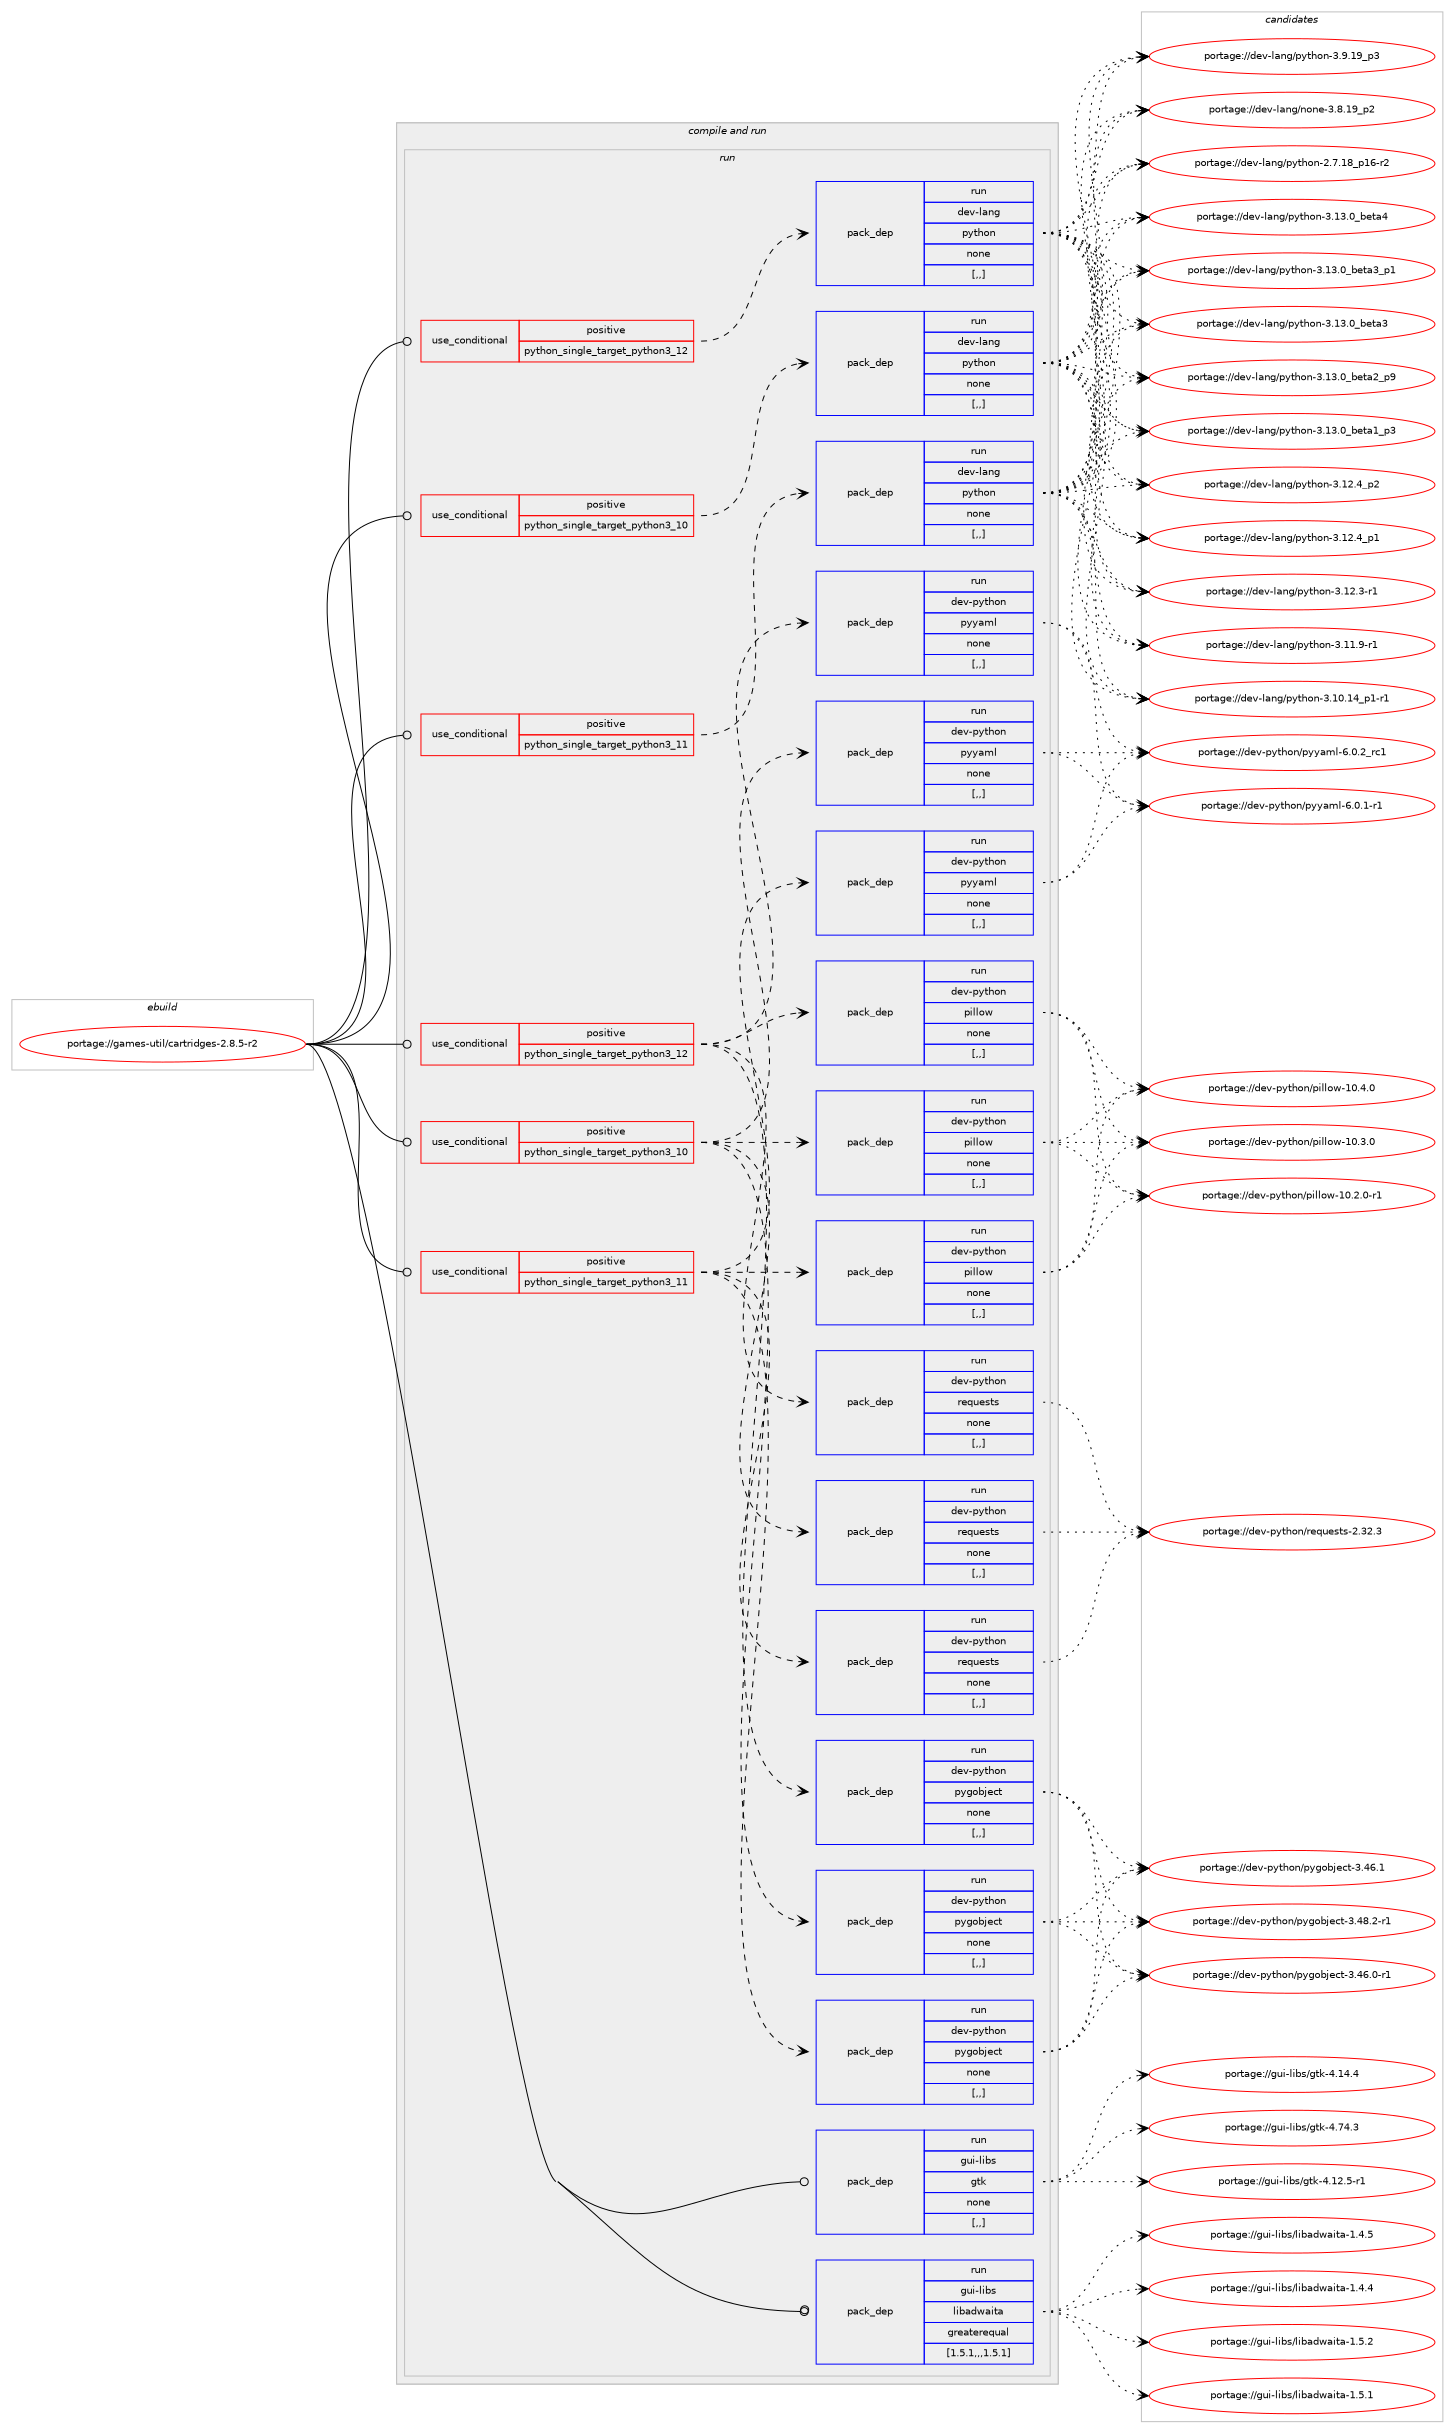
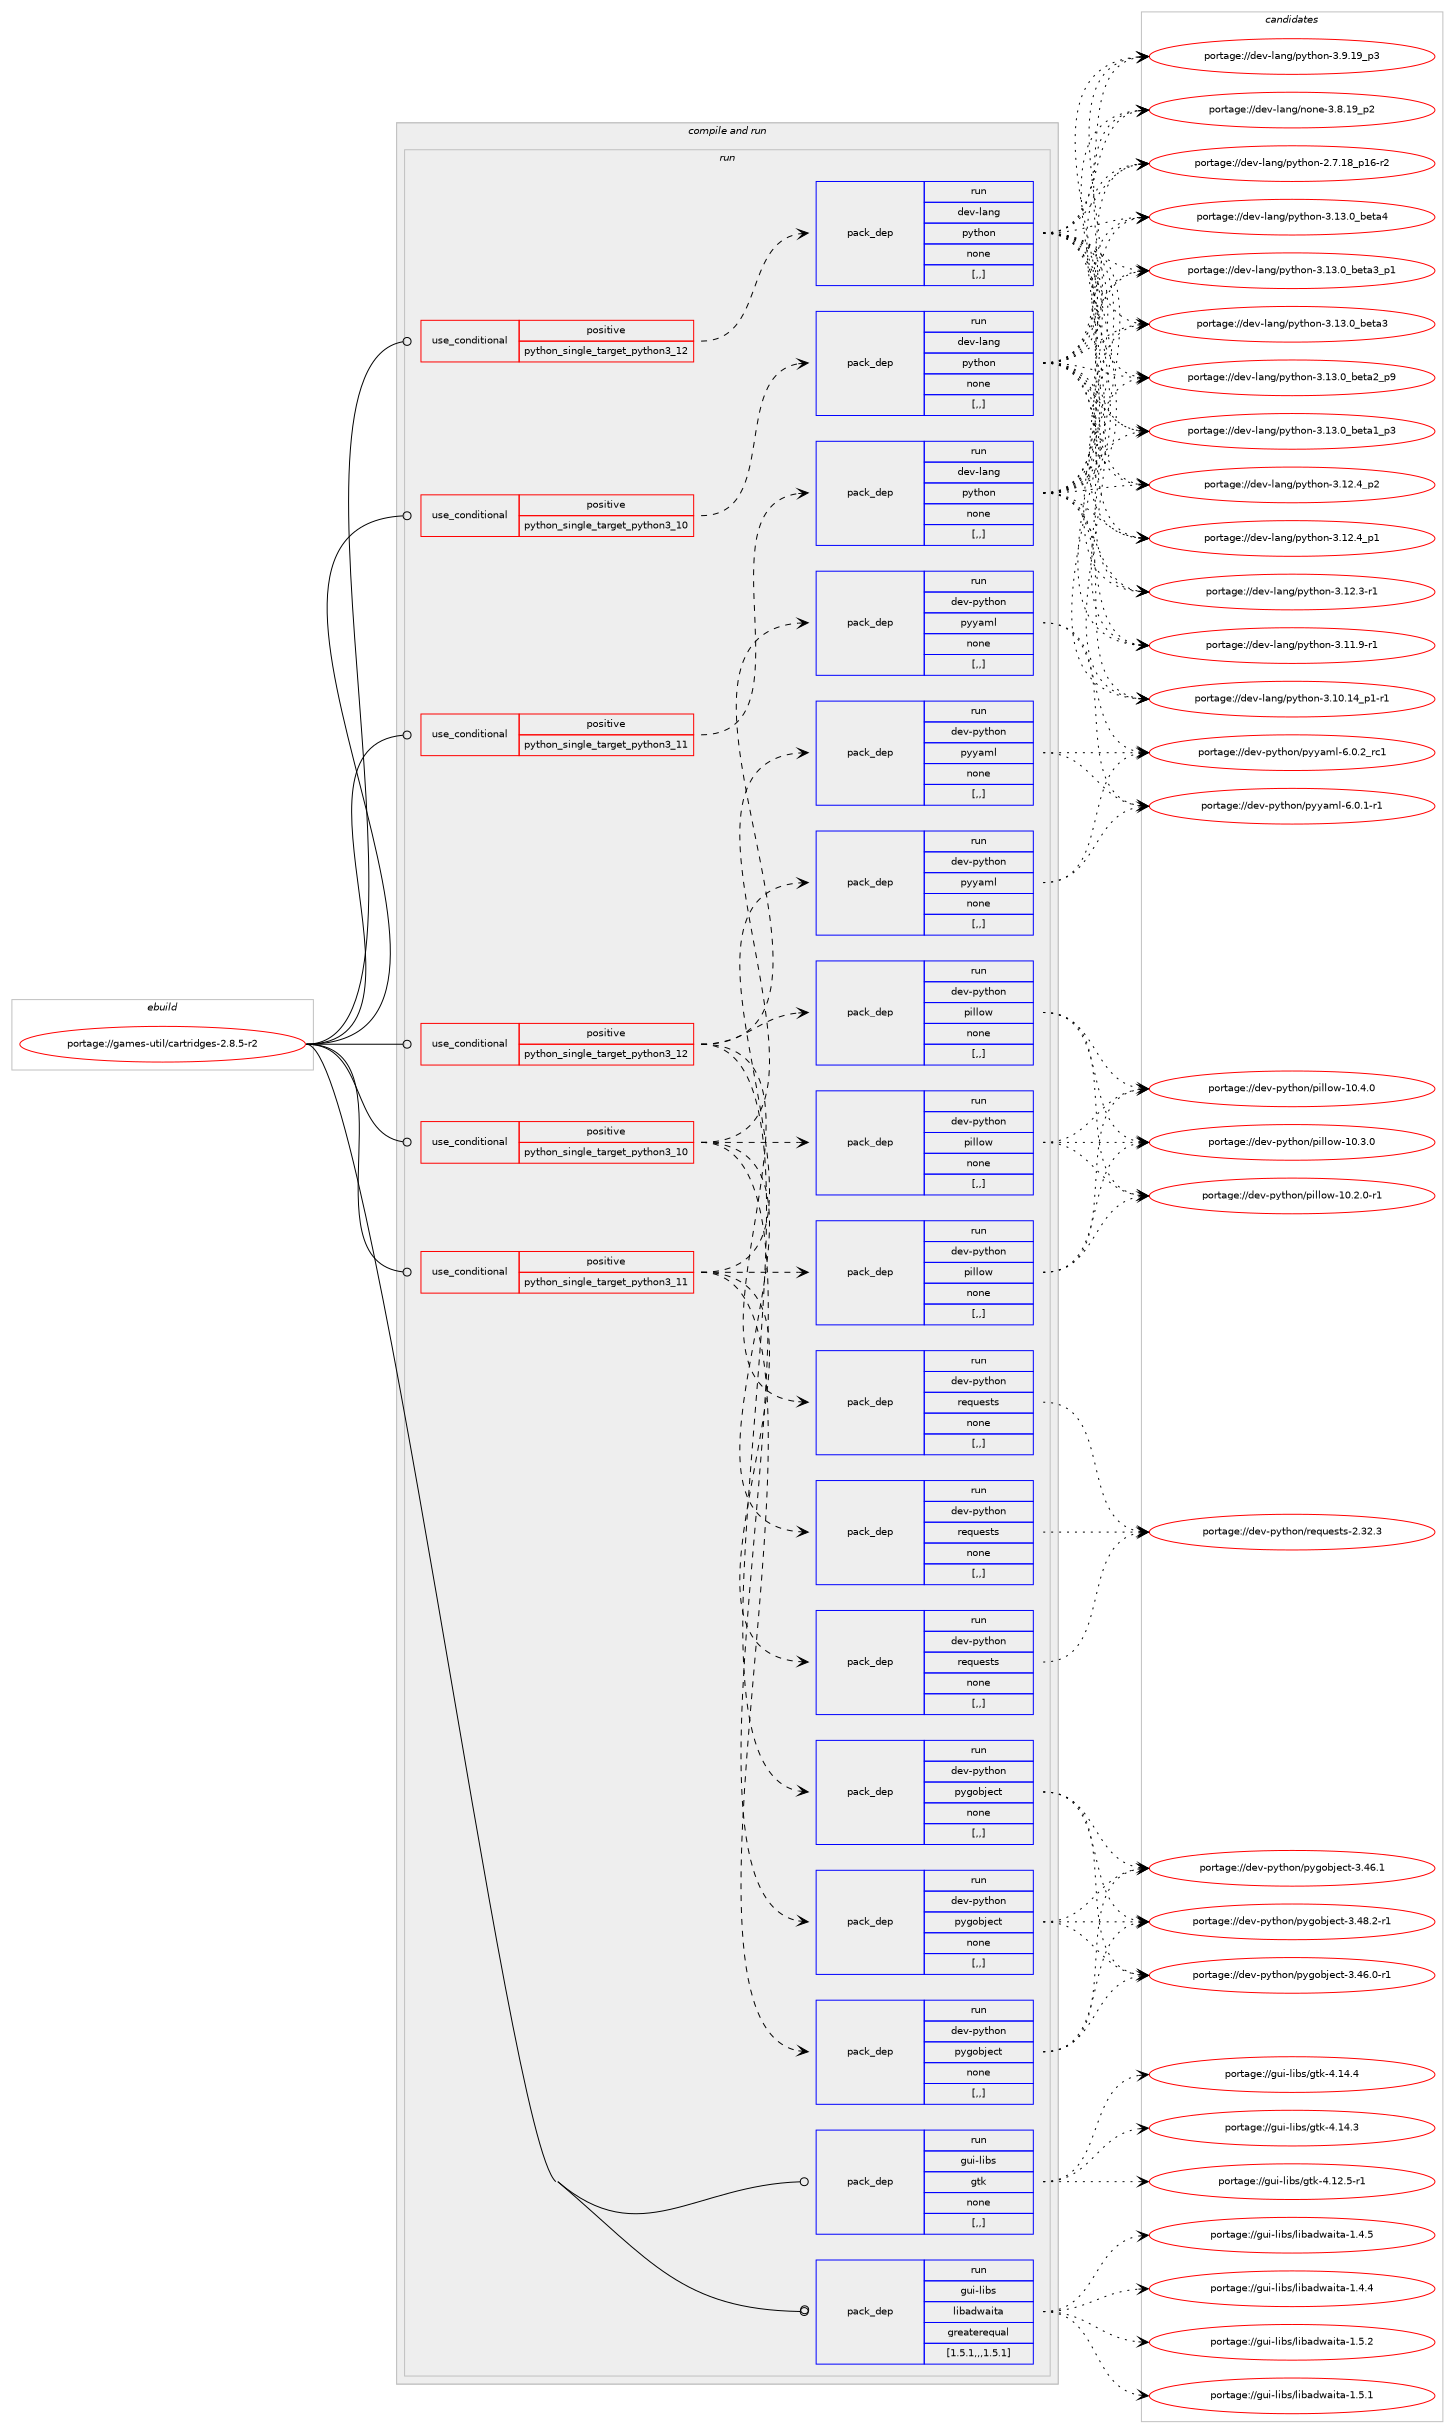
(1292, 2128) -> (1292, 2128)
